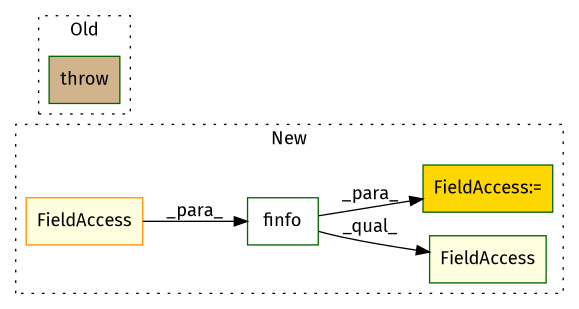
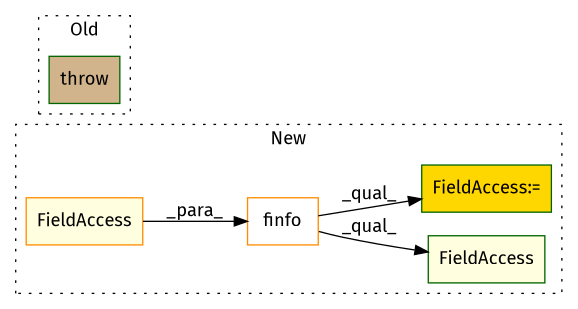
(371, 194) -> (370, 194)
(283, 221) -> (283, 221)
